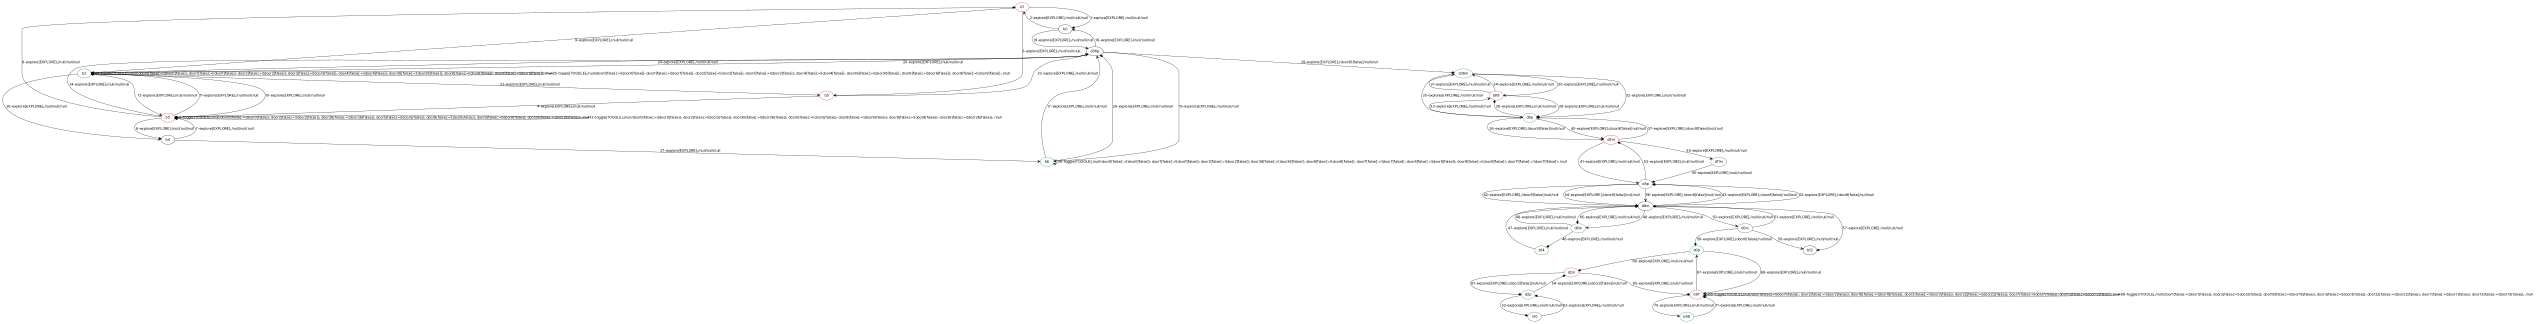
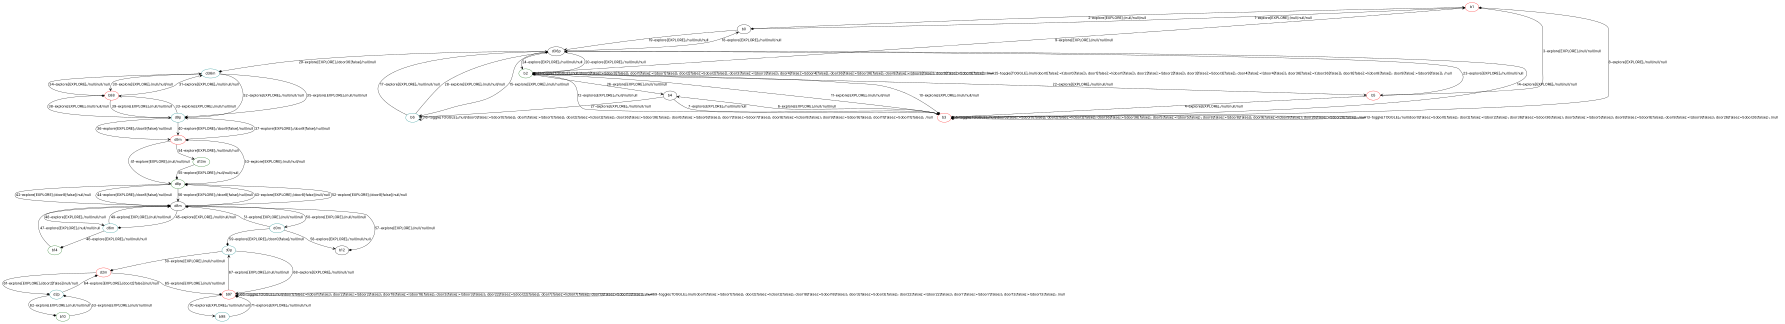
(554, 40) -> (998, 42)
(1719, 162) -> (201, 162)
(1745, 228) -> (277, 228)
